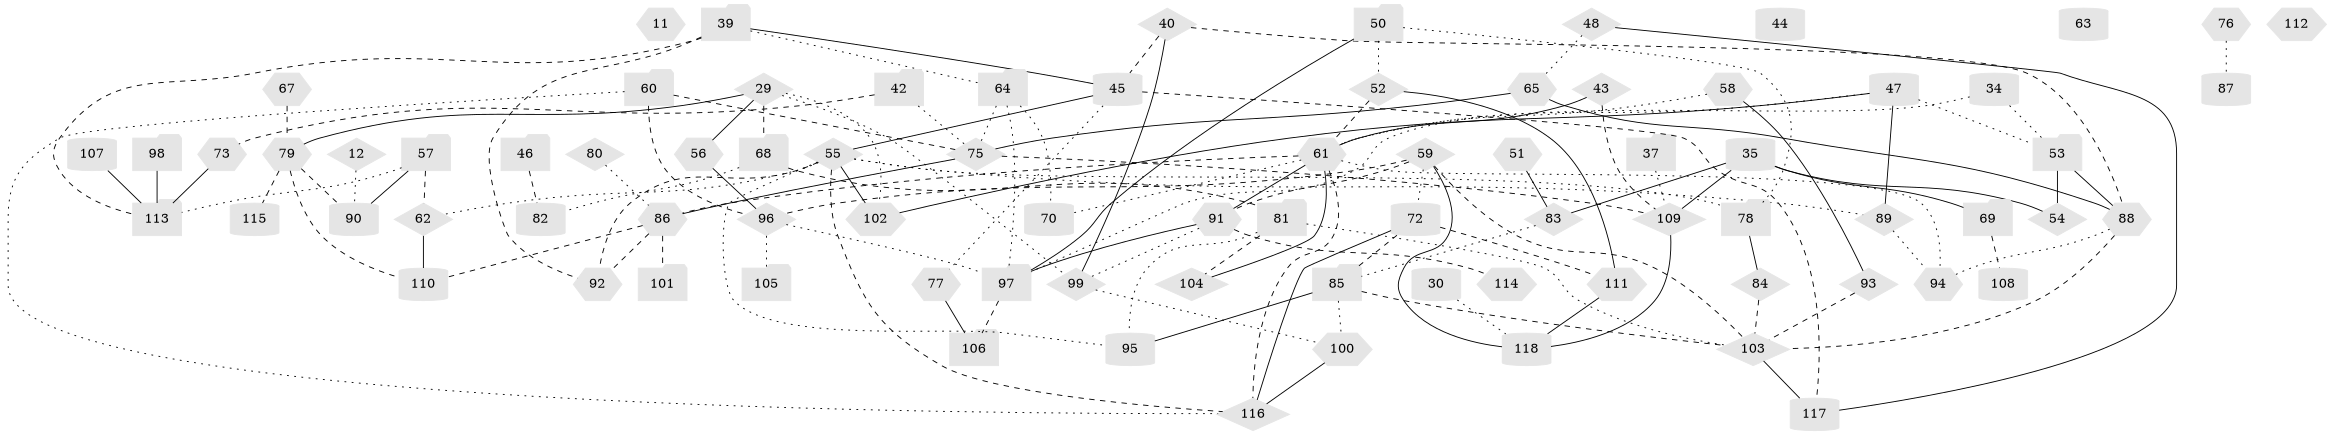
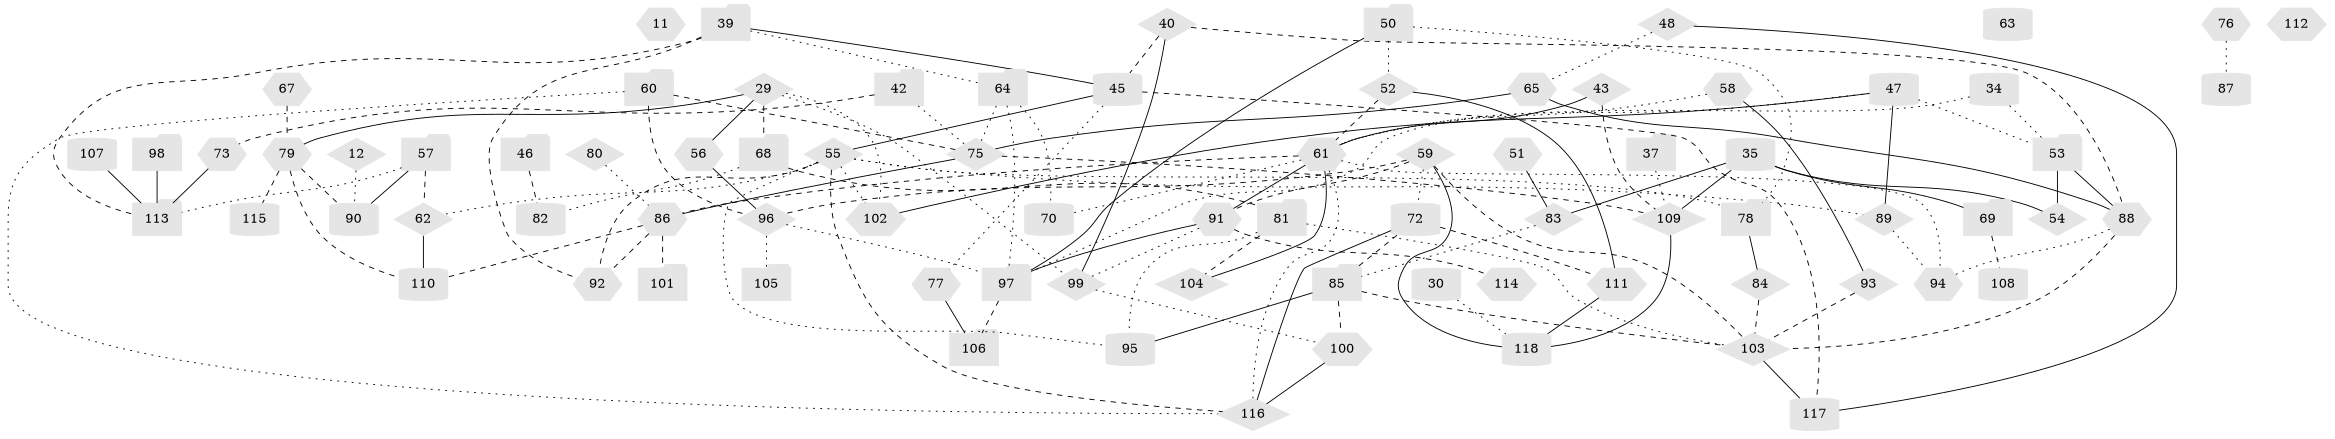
(1780, 24) -> none
(858, 192) -> (858, 192)
(1284, 273) -> (1284, 273)
(1340, 317) -> (1340, 317)
